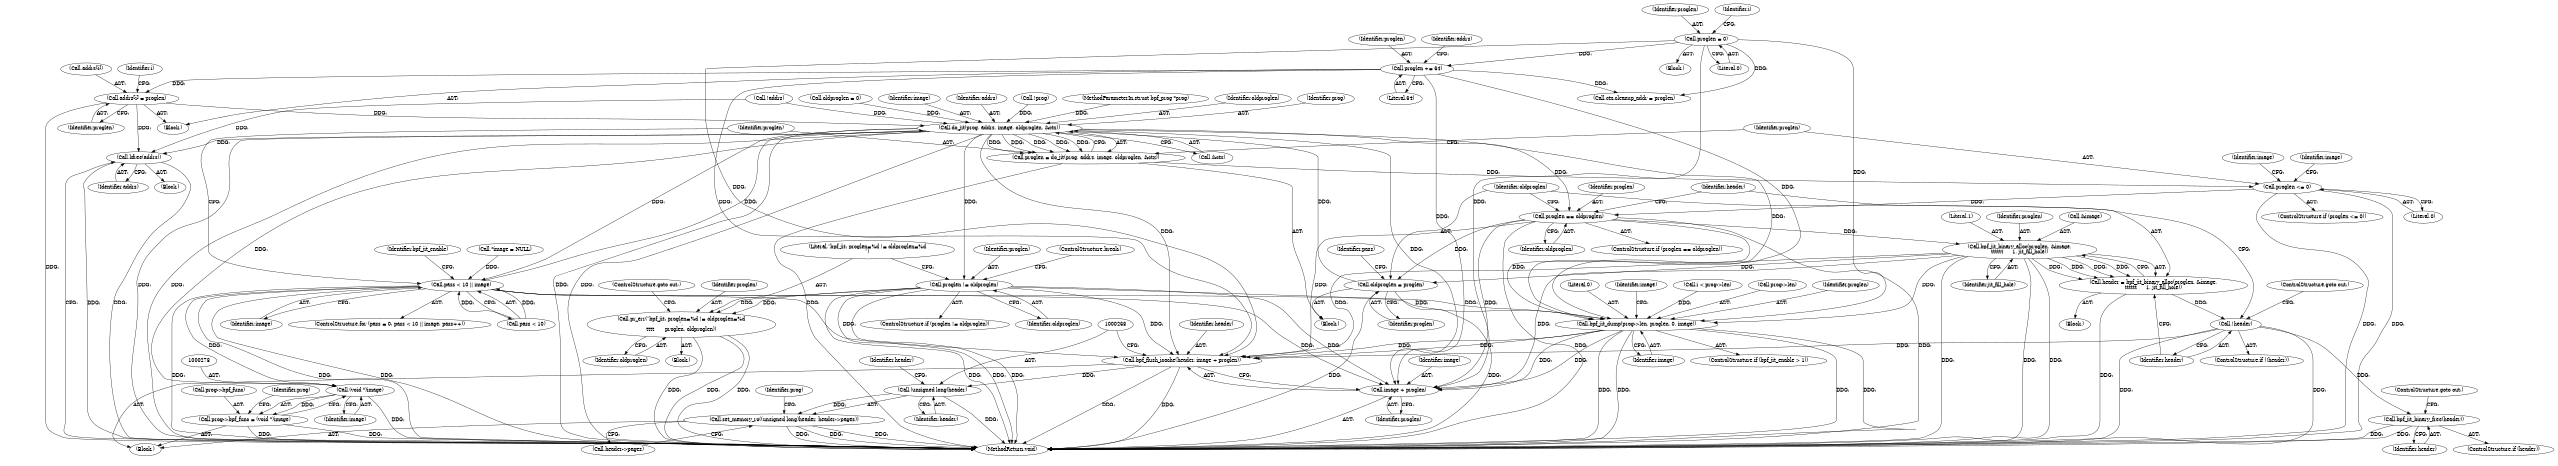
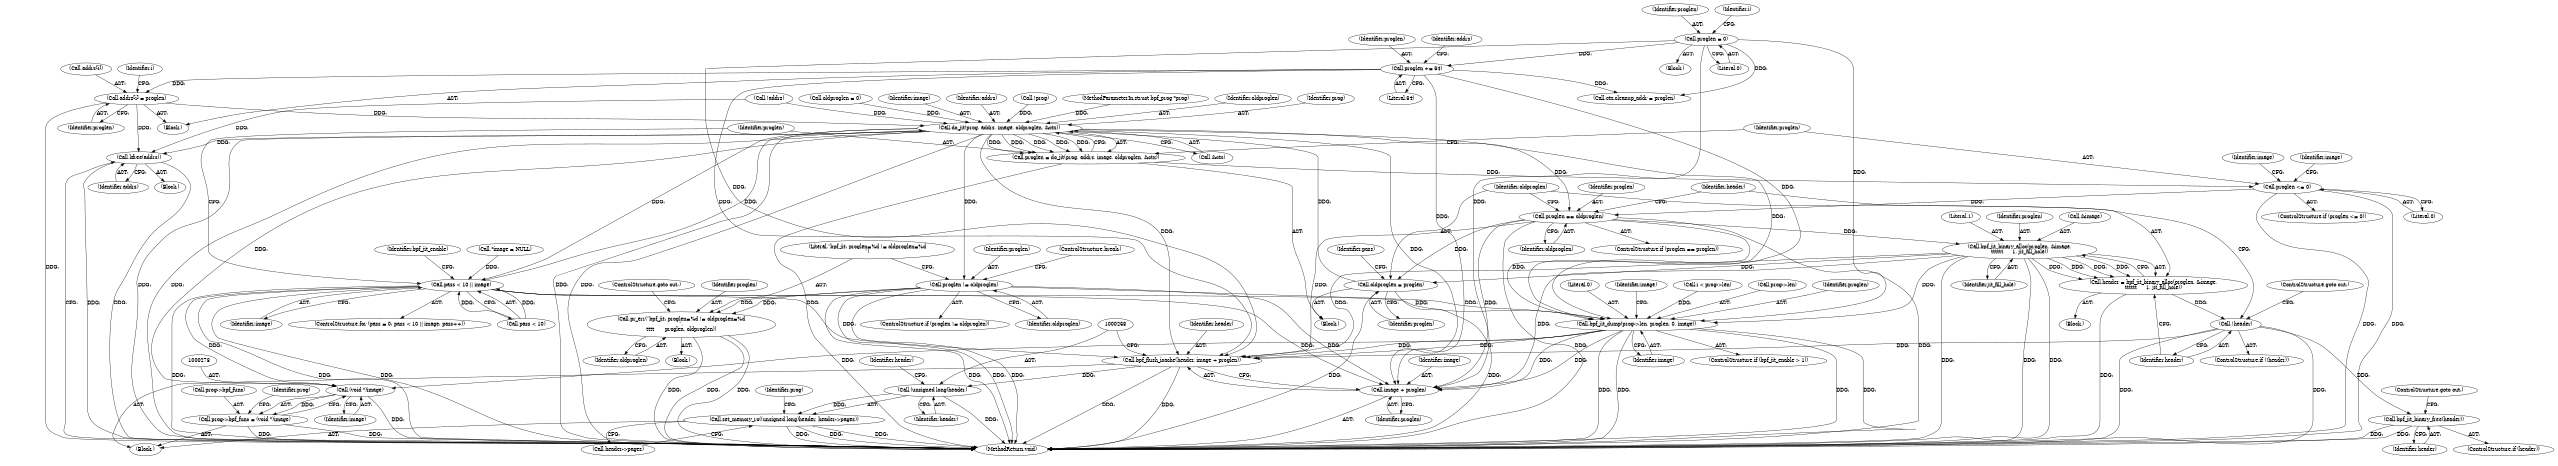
(1667, 250) -> (1667, 250)
(1110, 302) -> none
none -> (1031, 348)
